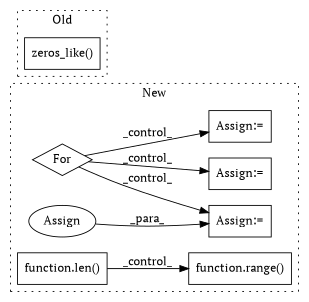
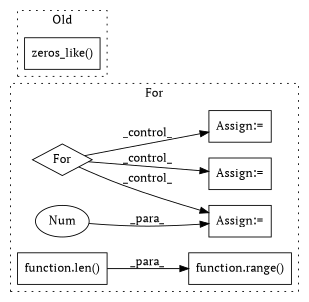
(154, 93) -> (154, 93)
(62, 221) -> (62, 221)
(148, 262) -> (148, 262)
